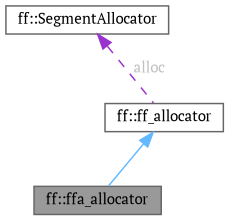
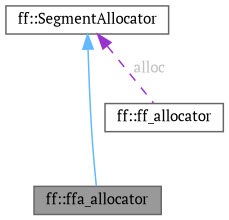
(126, 165) -> (91, 118)
